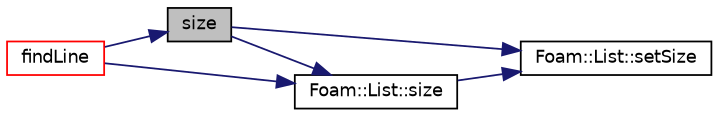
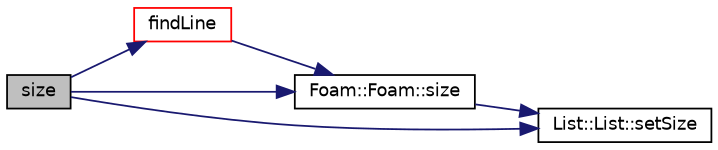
(127, 42) -> (100, 63)
(616, 58) -> (625, 125)
(376, 92) -> (385, 92)
